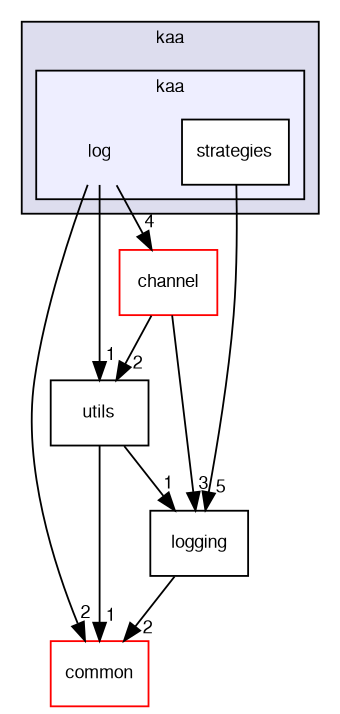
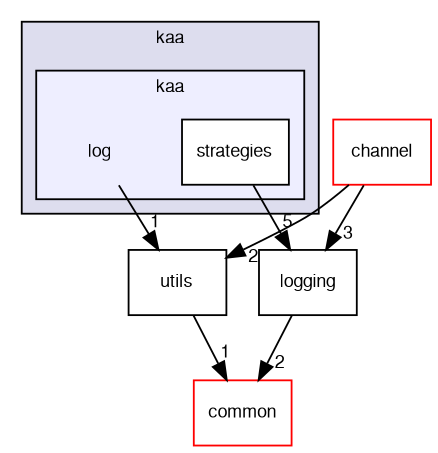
(130, 209) -> none
(33, 404) -> none
(144, 471) -> none
